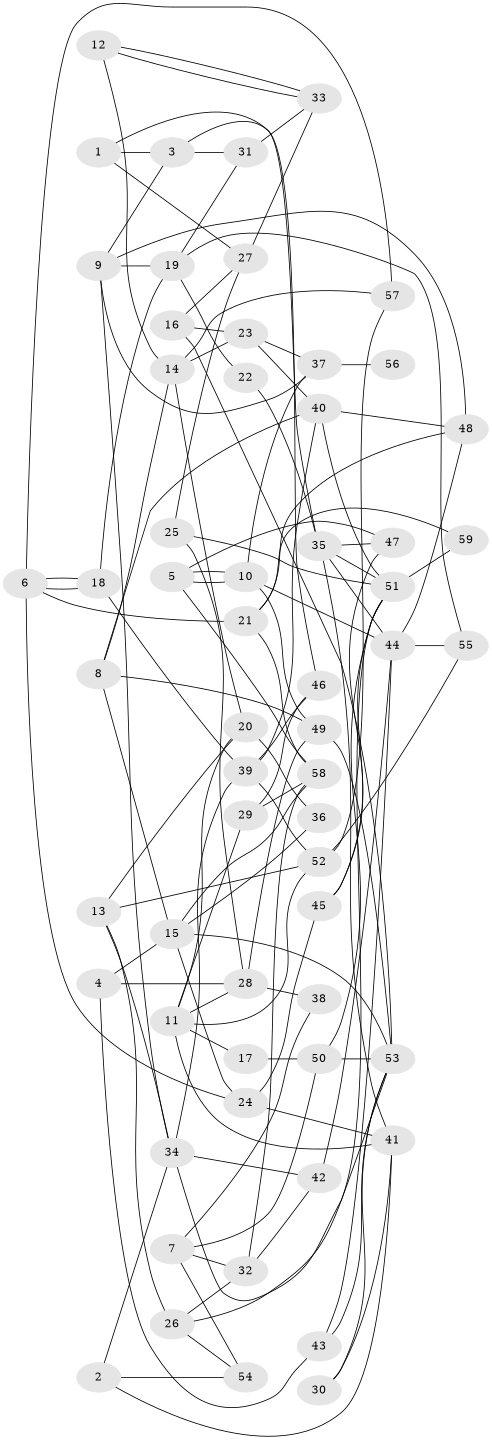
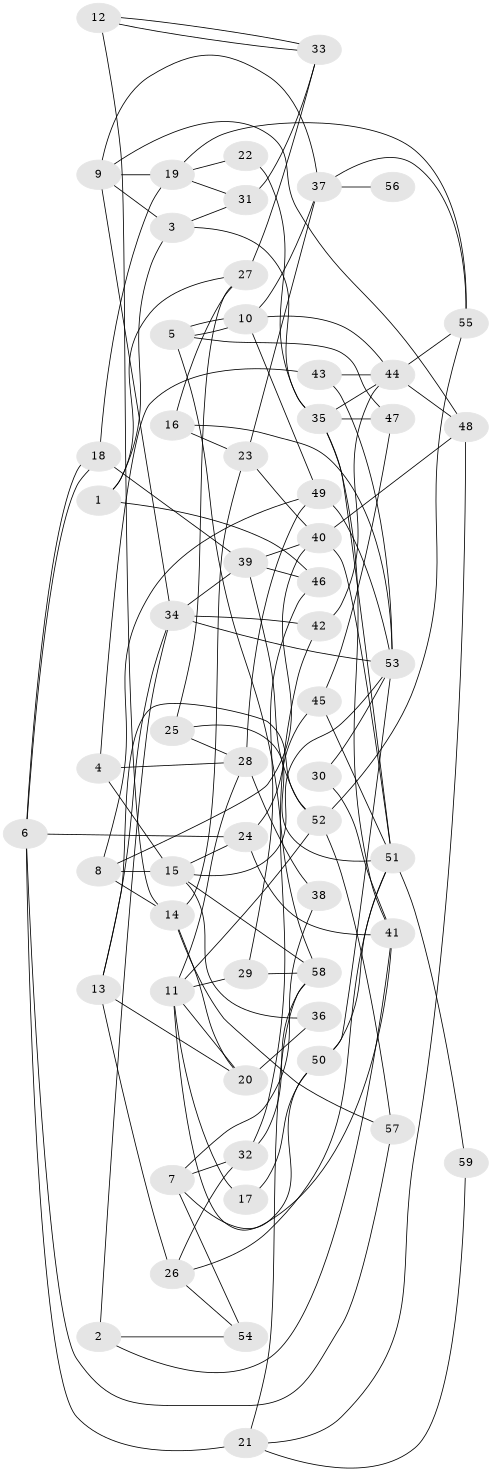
none -> (439, 192)
